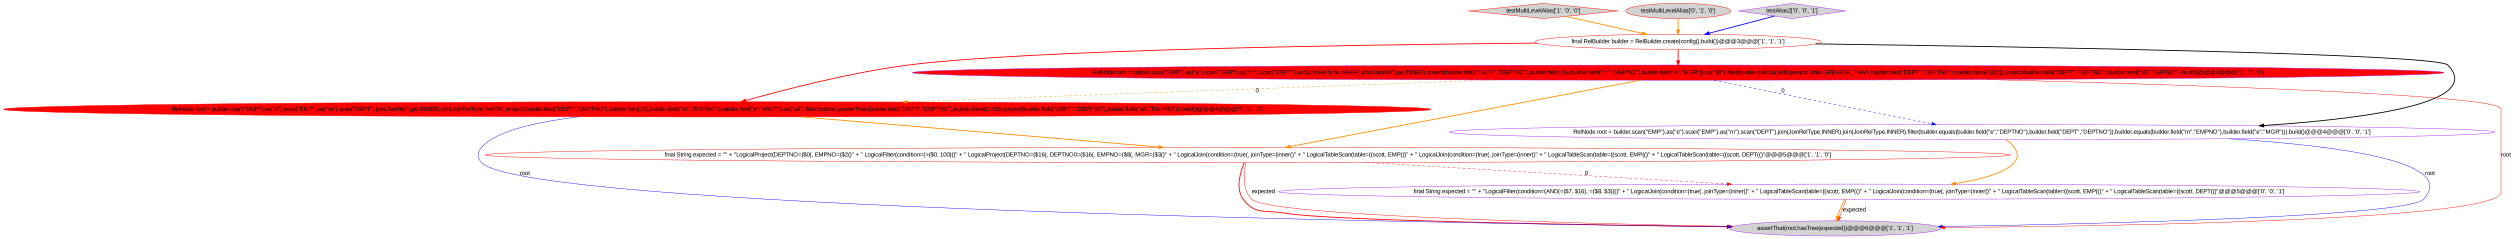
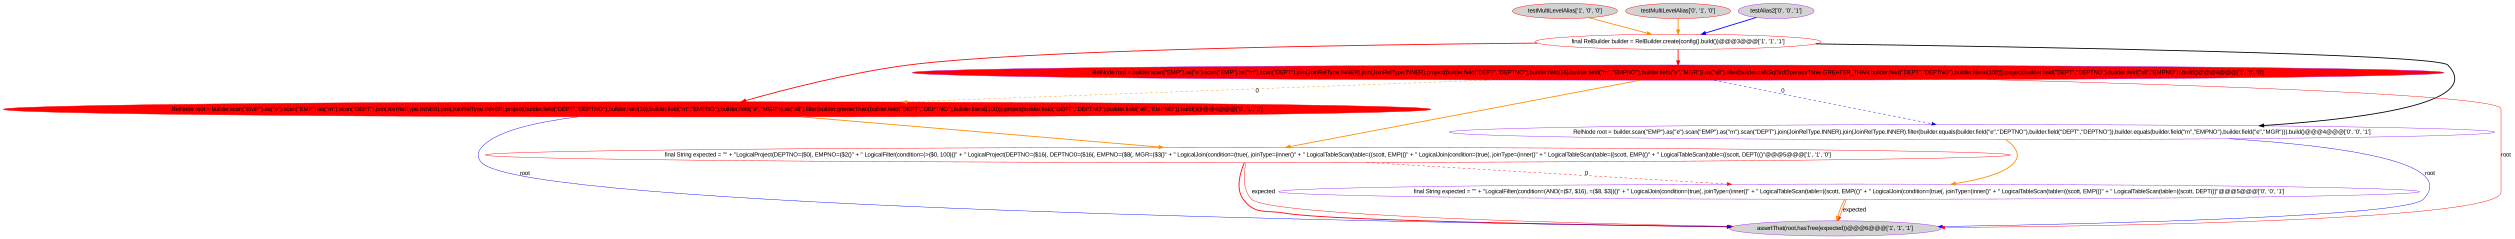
(1543, 11) -> (1565, 11)
(1792, 11) -> (1776, 11)
